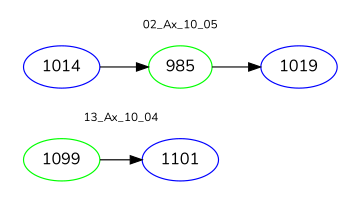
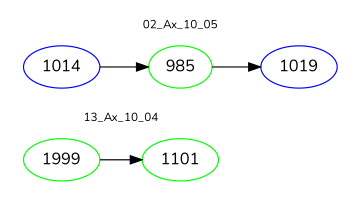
(62, 160) -> (62, 160)
(180, 160) -> (180, 160)
